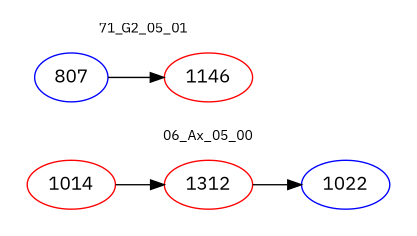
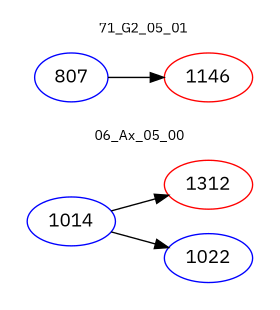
(71, 185) -> (71, 221)
(270, 185) -> (133, 238)
